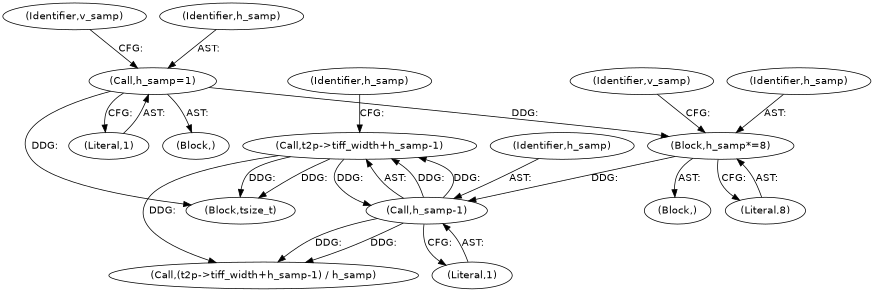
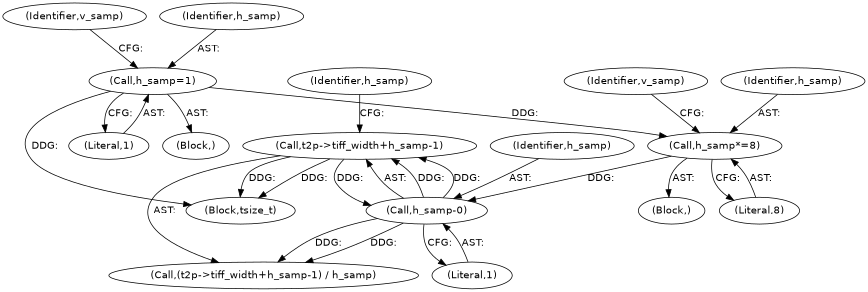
(721, 146) -> (715, 146)
(164, 211) -> (167, 211)
(427, 211) -> (427, 211)
